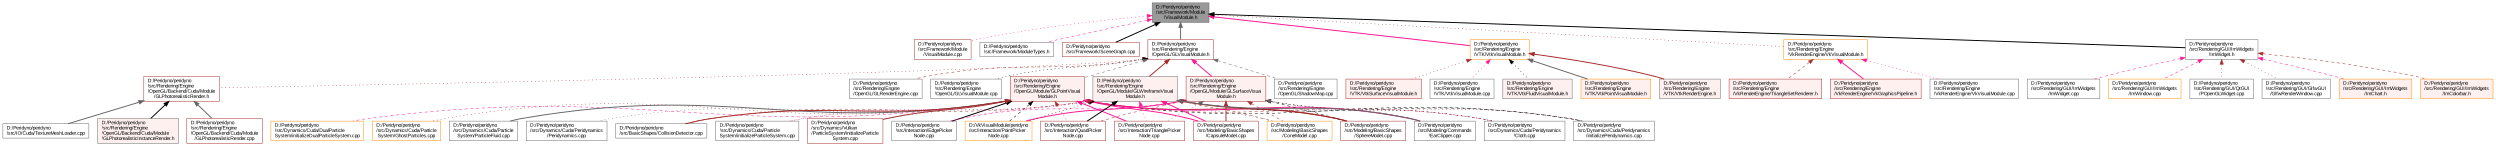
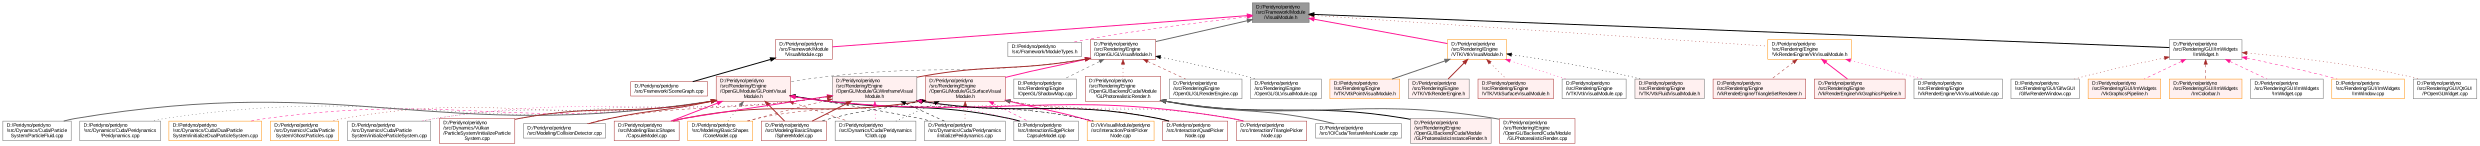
(1059, 26) -> (1040, 31)
(1136, 33) -> (732, 71)
(2376, 89) -> (2124, 89)
(661, 131) -> (564, 131)
(924, 131) -> (1046, 131)
(1445, 131) -> none
